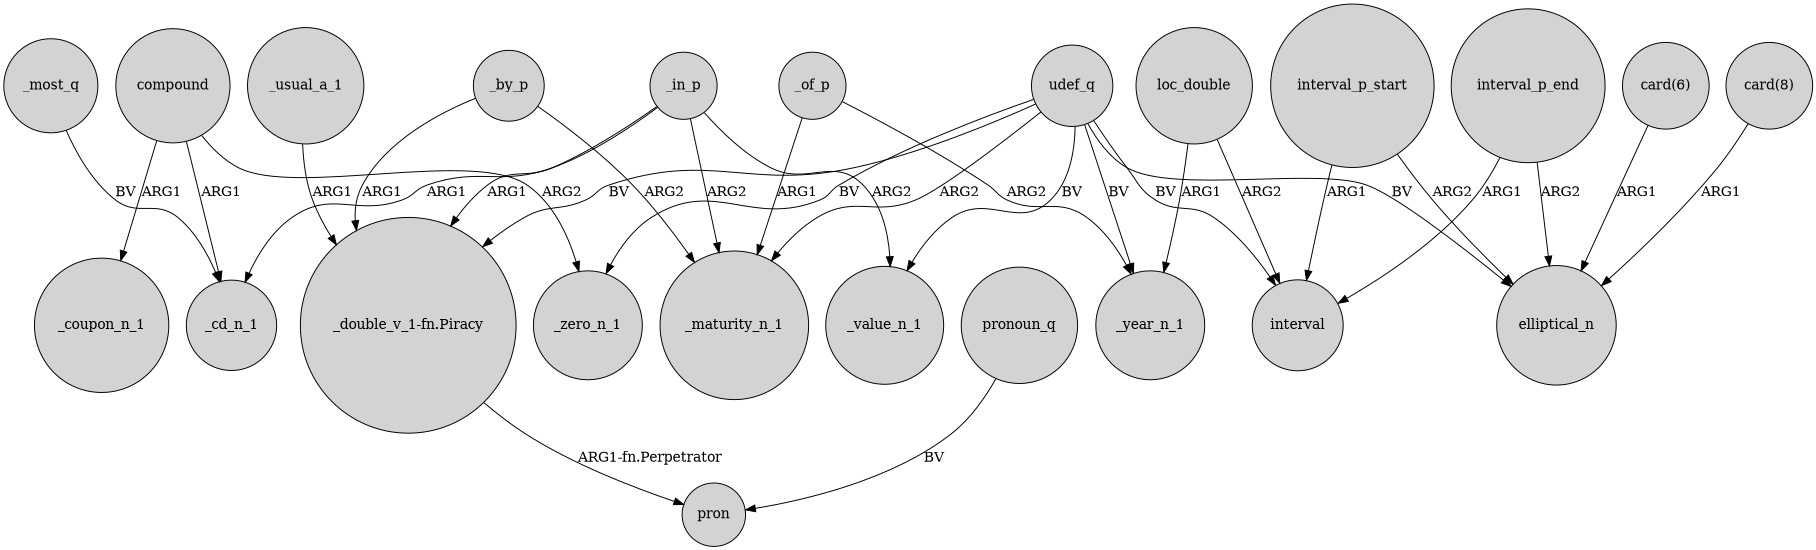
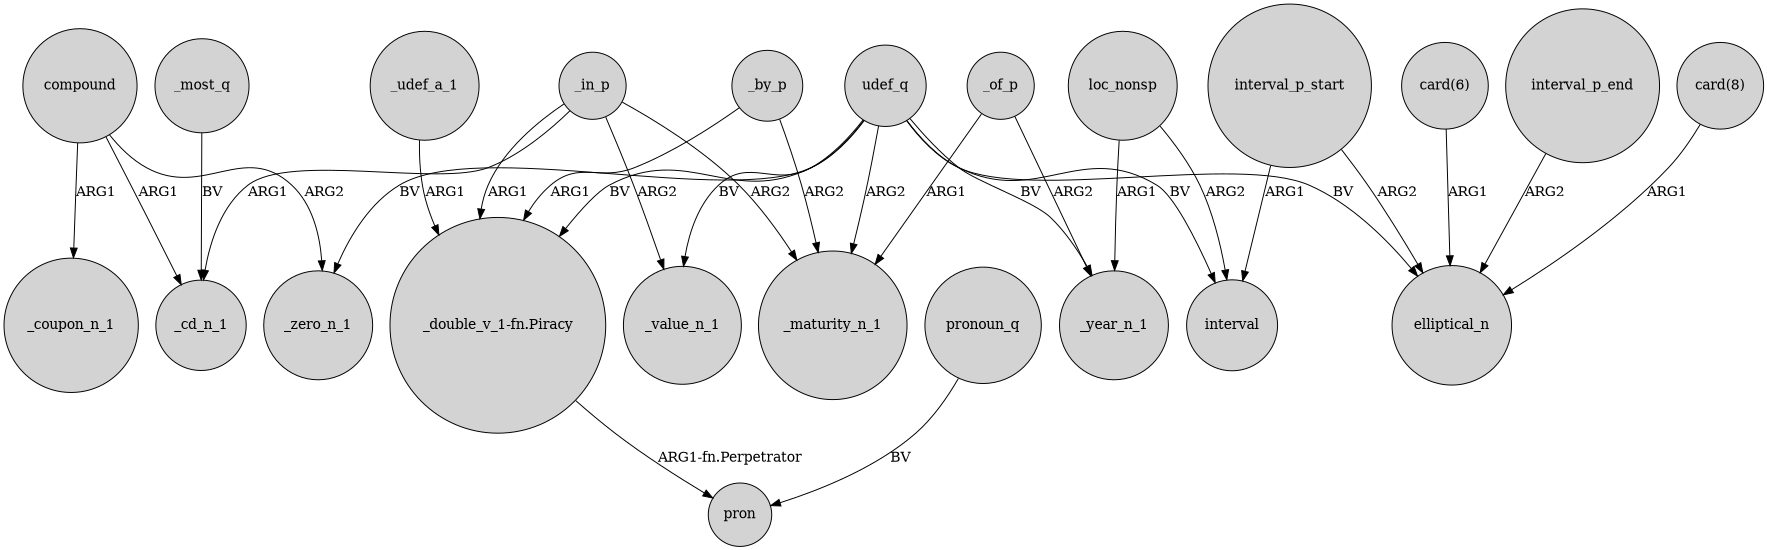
(306, 86) -> (425, 86)
(1194, 86) -> (1123, 86)
(1433, 238) -> none
